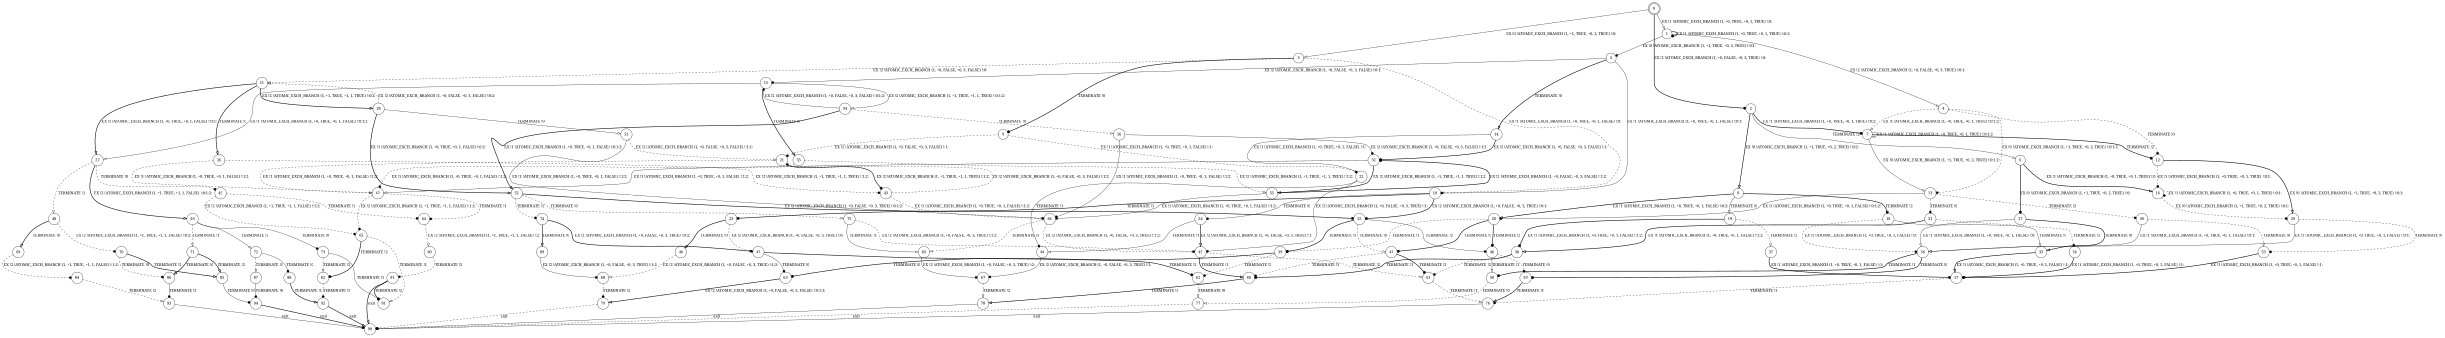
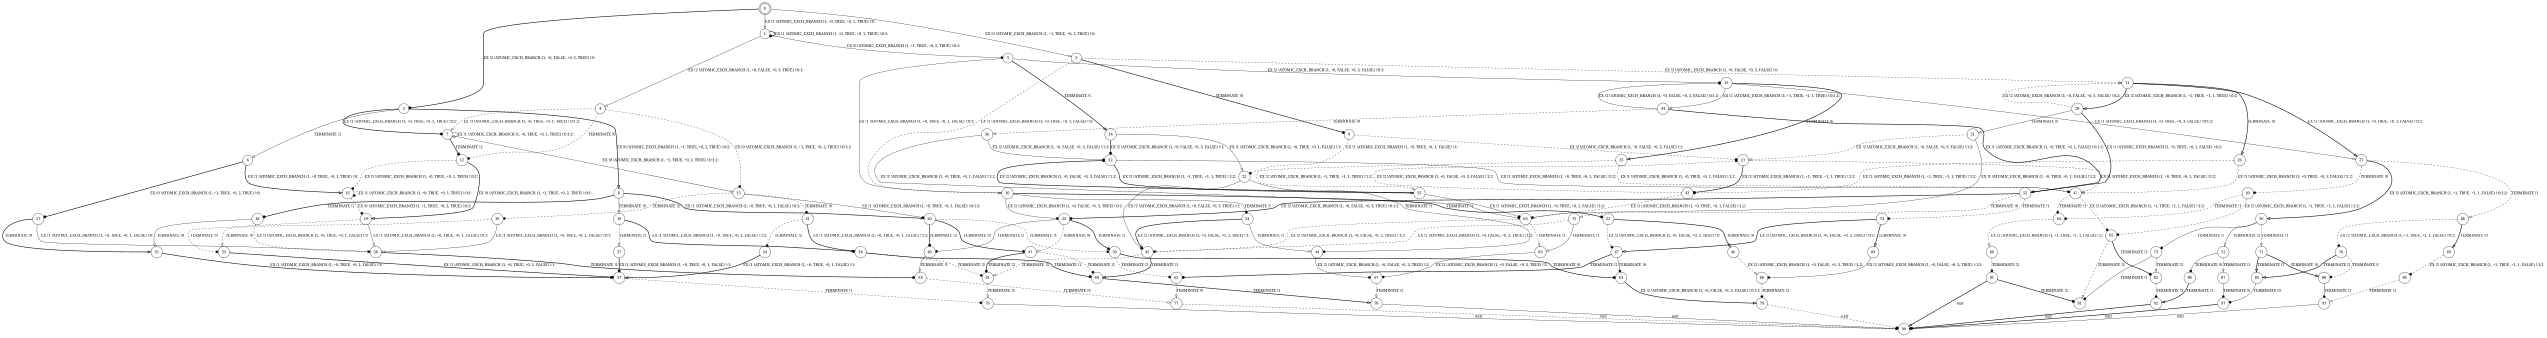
(1595, 187) -> (859, 127)
(1404, 215) -> (1026, 215)
(1526, 278) -> none
(256, 304) -> (2223, 304)
